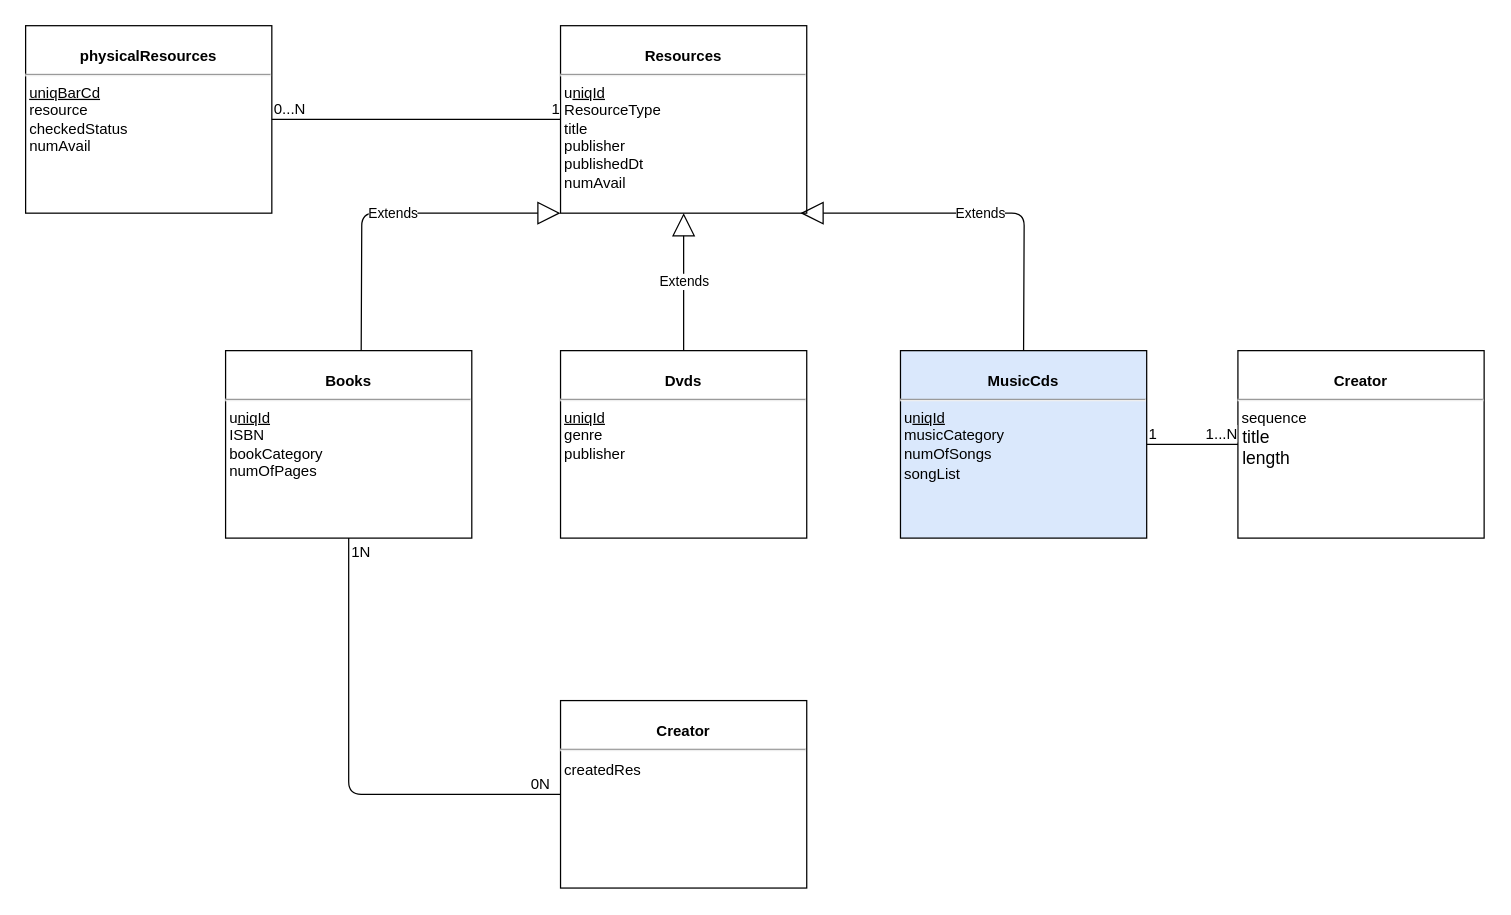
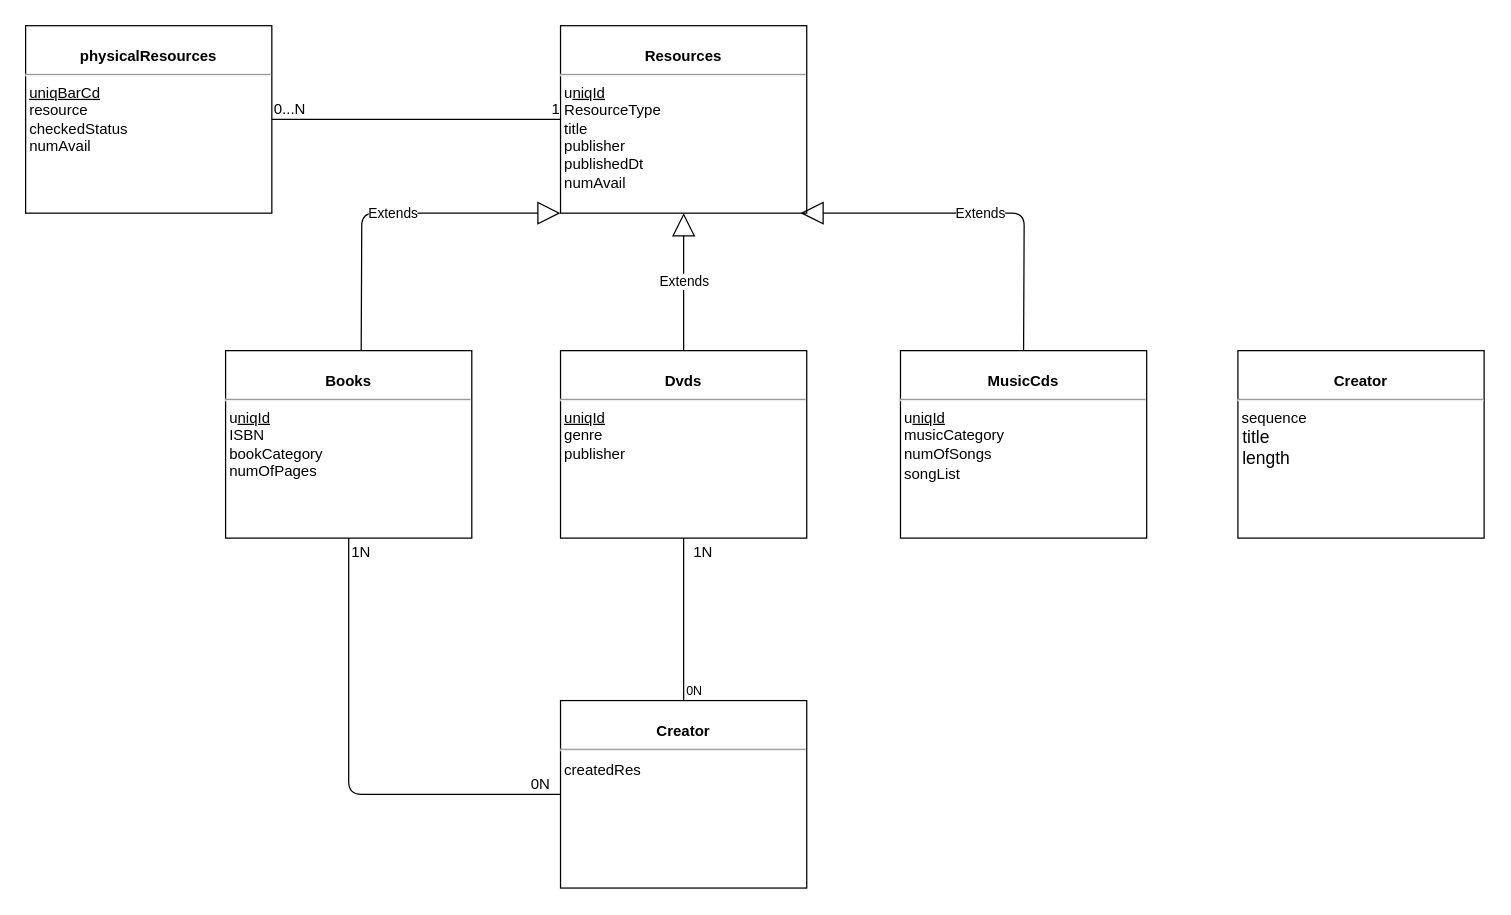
(1024, 444) -> (1024, 444)
(1192, 444) -> none
none -> (684, 619)
